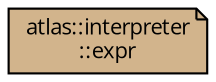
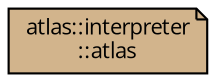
(108, 41) -> (108, 41)
